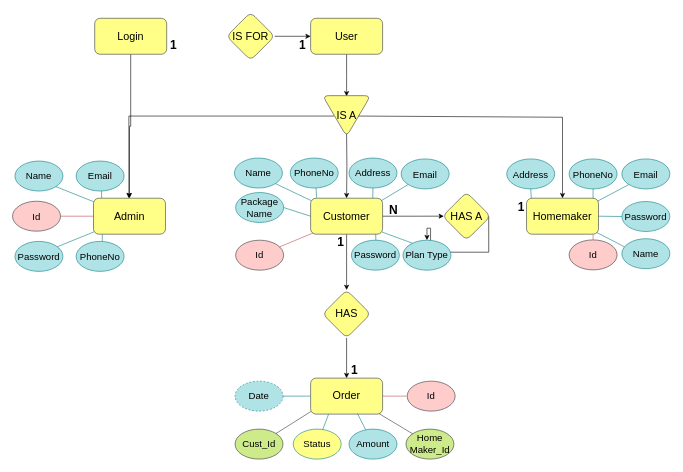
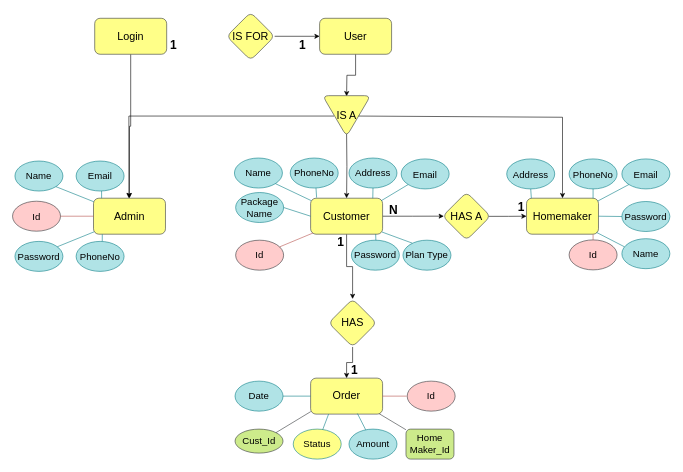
(347, 36) -> (356, 36)
(431, 229) -> (494, 216)
(347, 314) -> (353, 323)
(259, 396) -> (259, 396)
(259, 444) -> (259, 441)
(430, 444) -> (430, 444)
